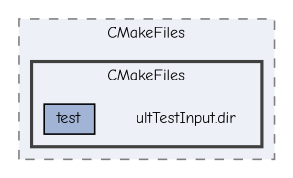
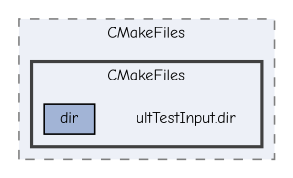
(69, 119) -> (69, 119)
